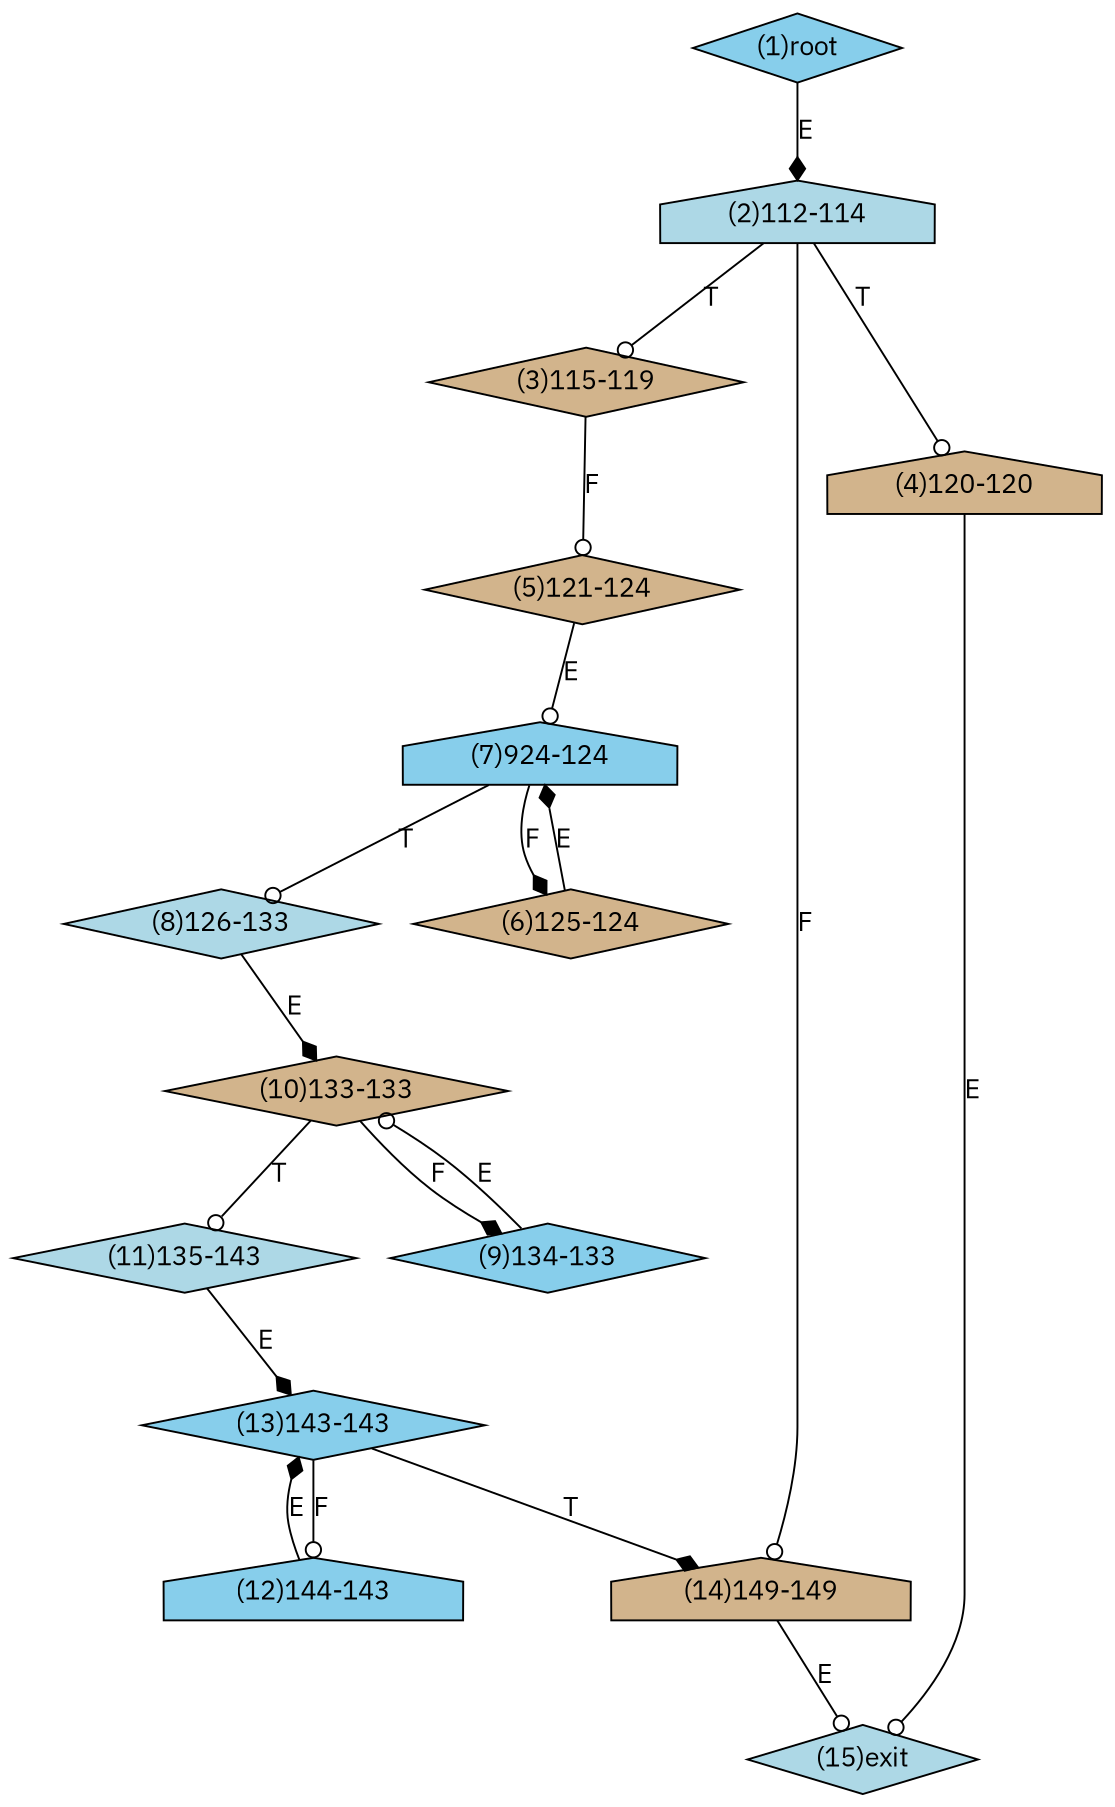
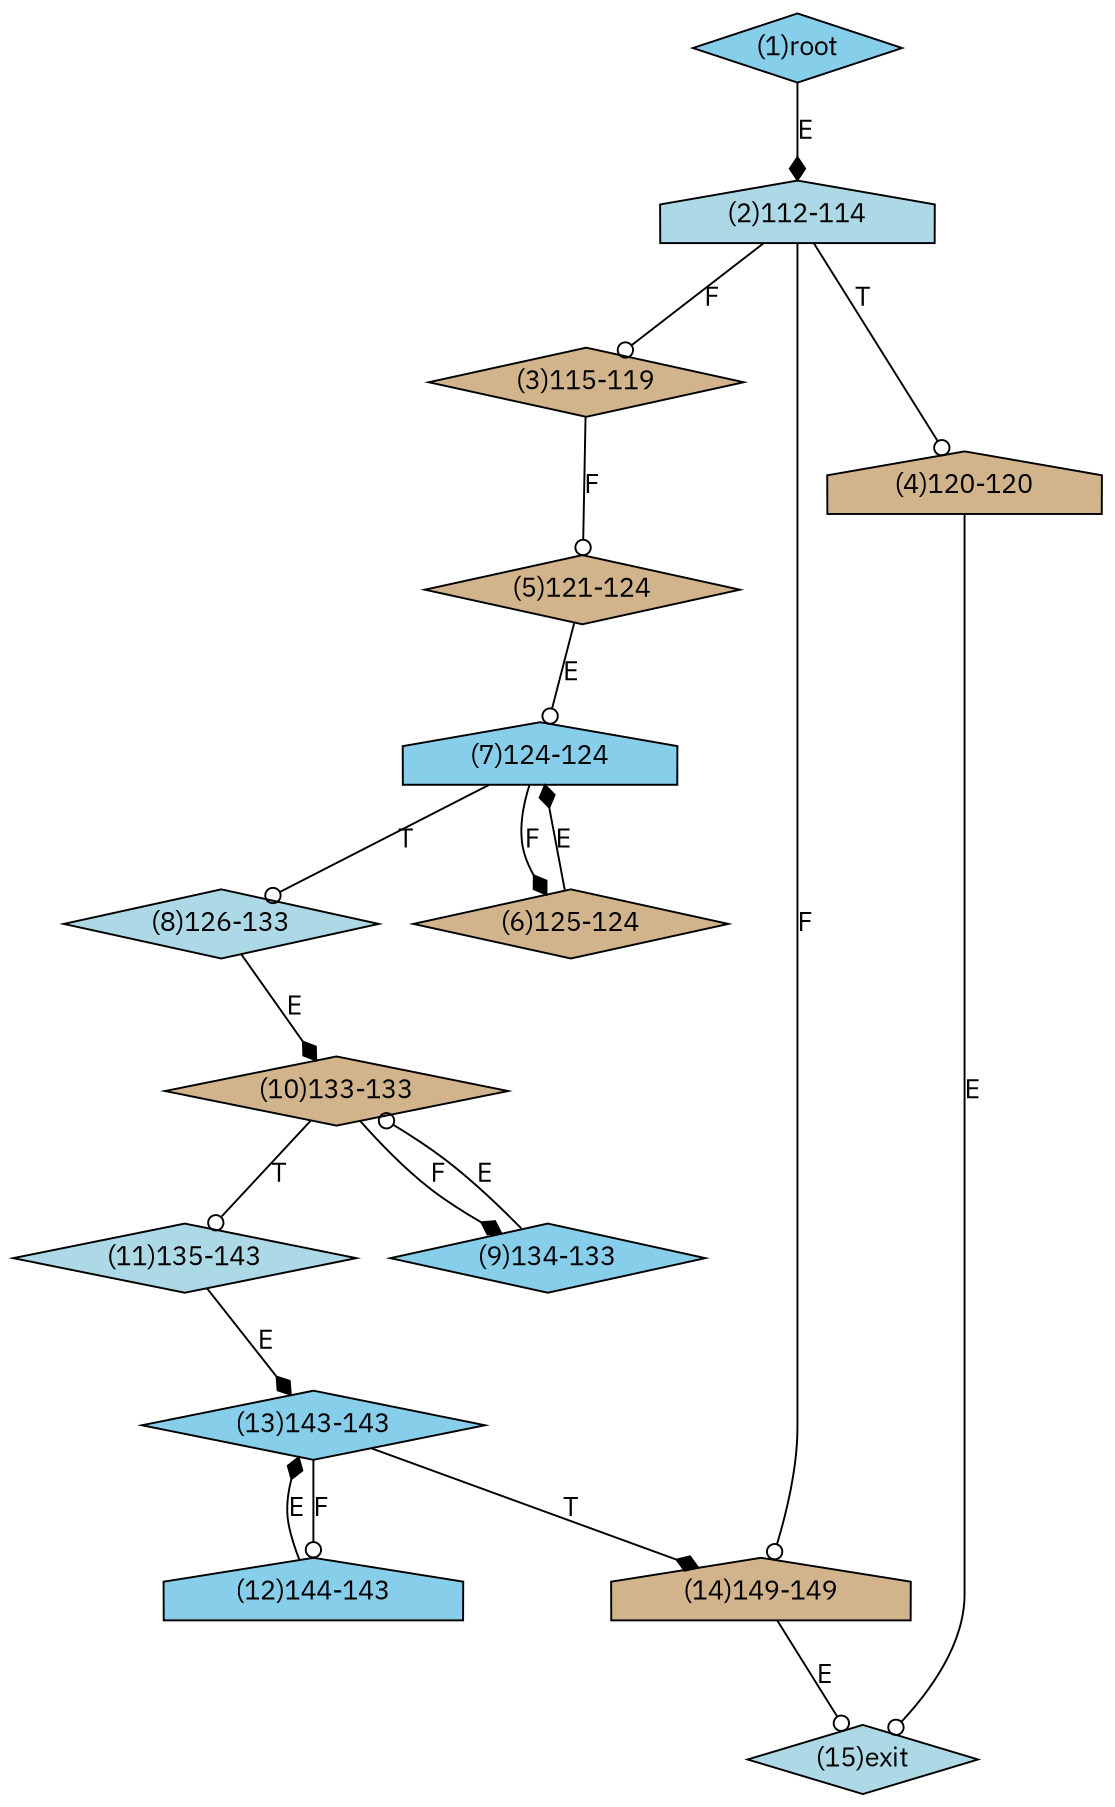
(712, 299) -> (712, 299)
(540, 757) -> (540, 757)
